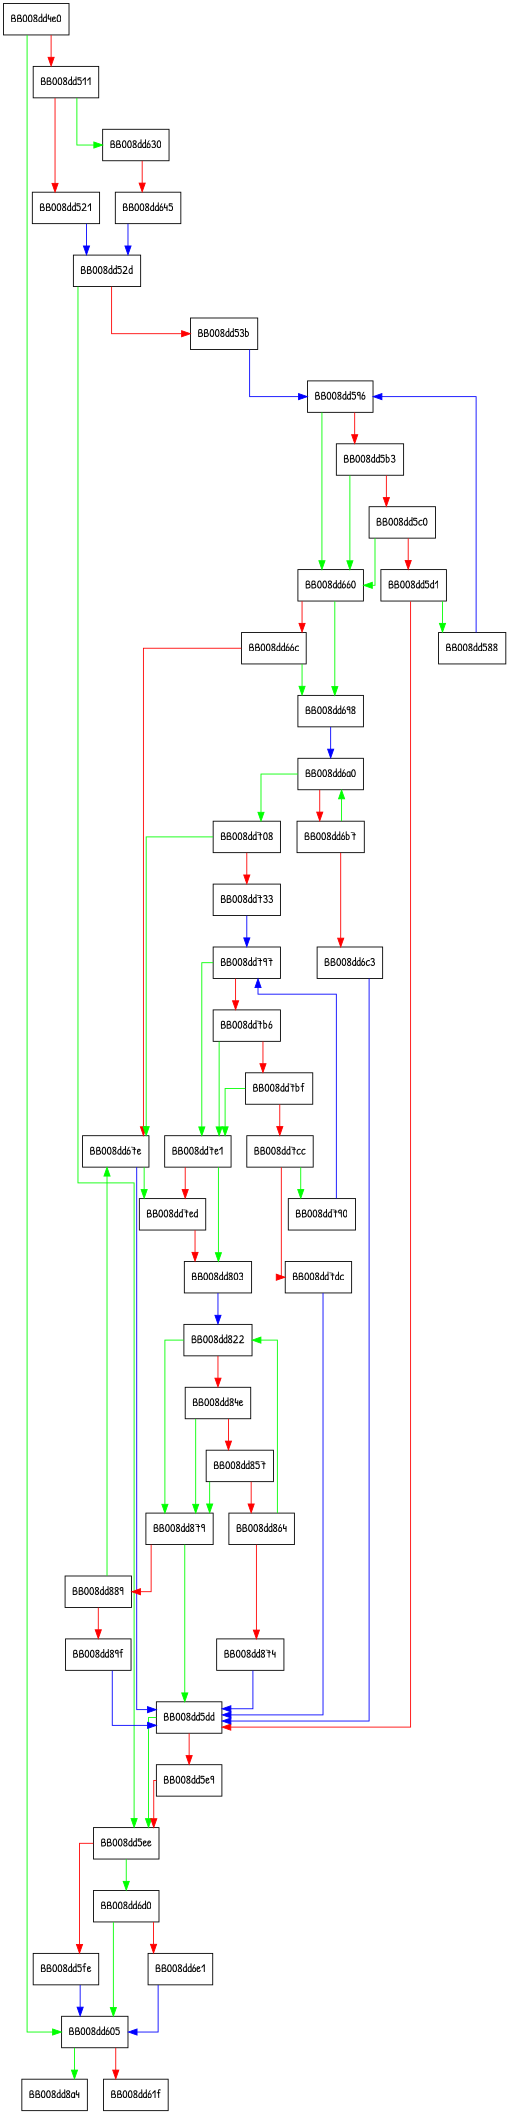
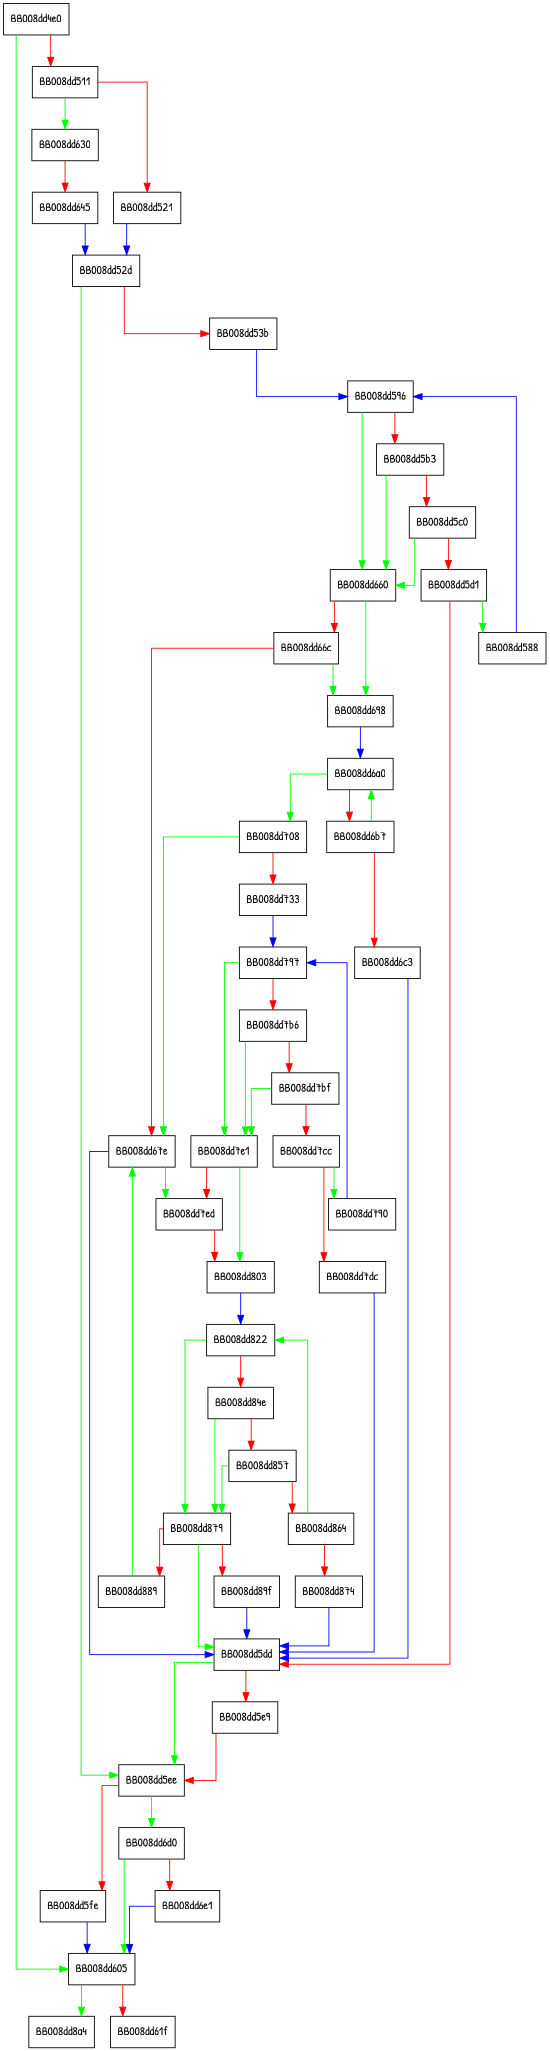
(98, 1619) -> (222, 1556)
